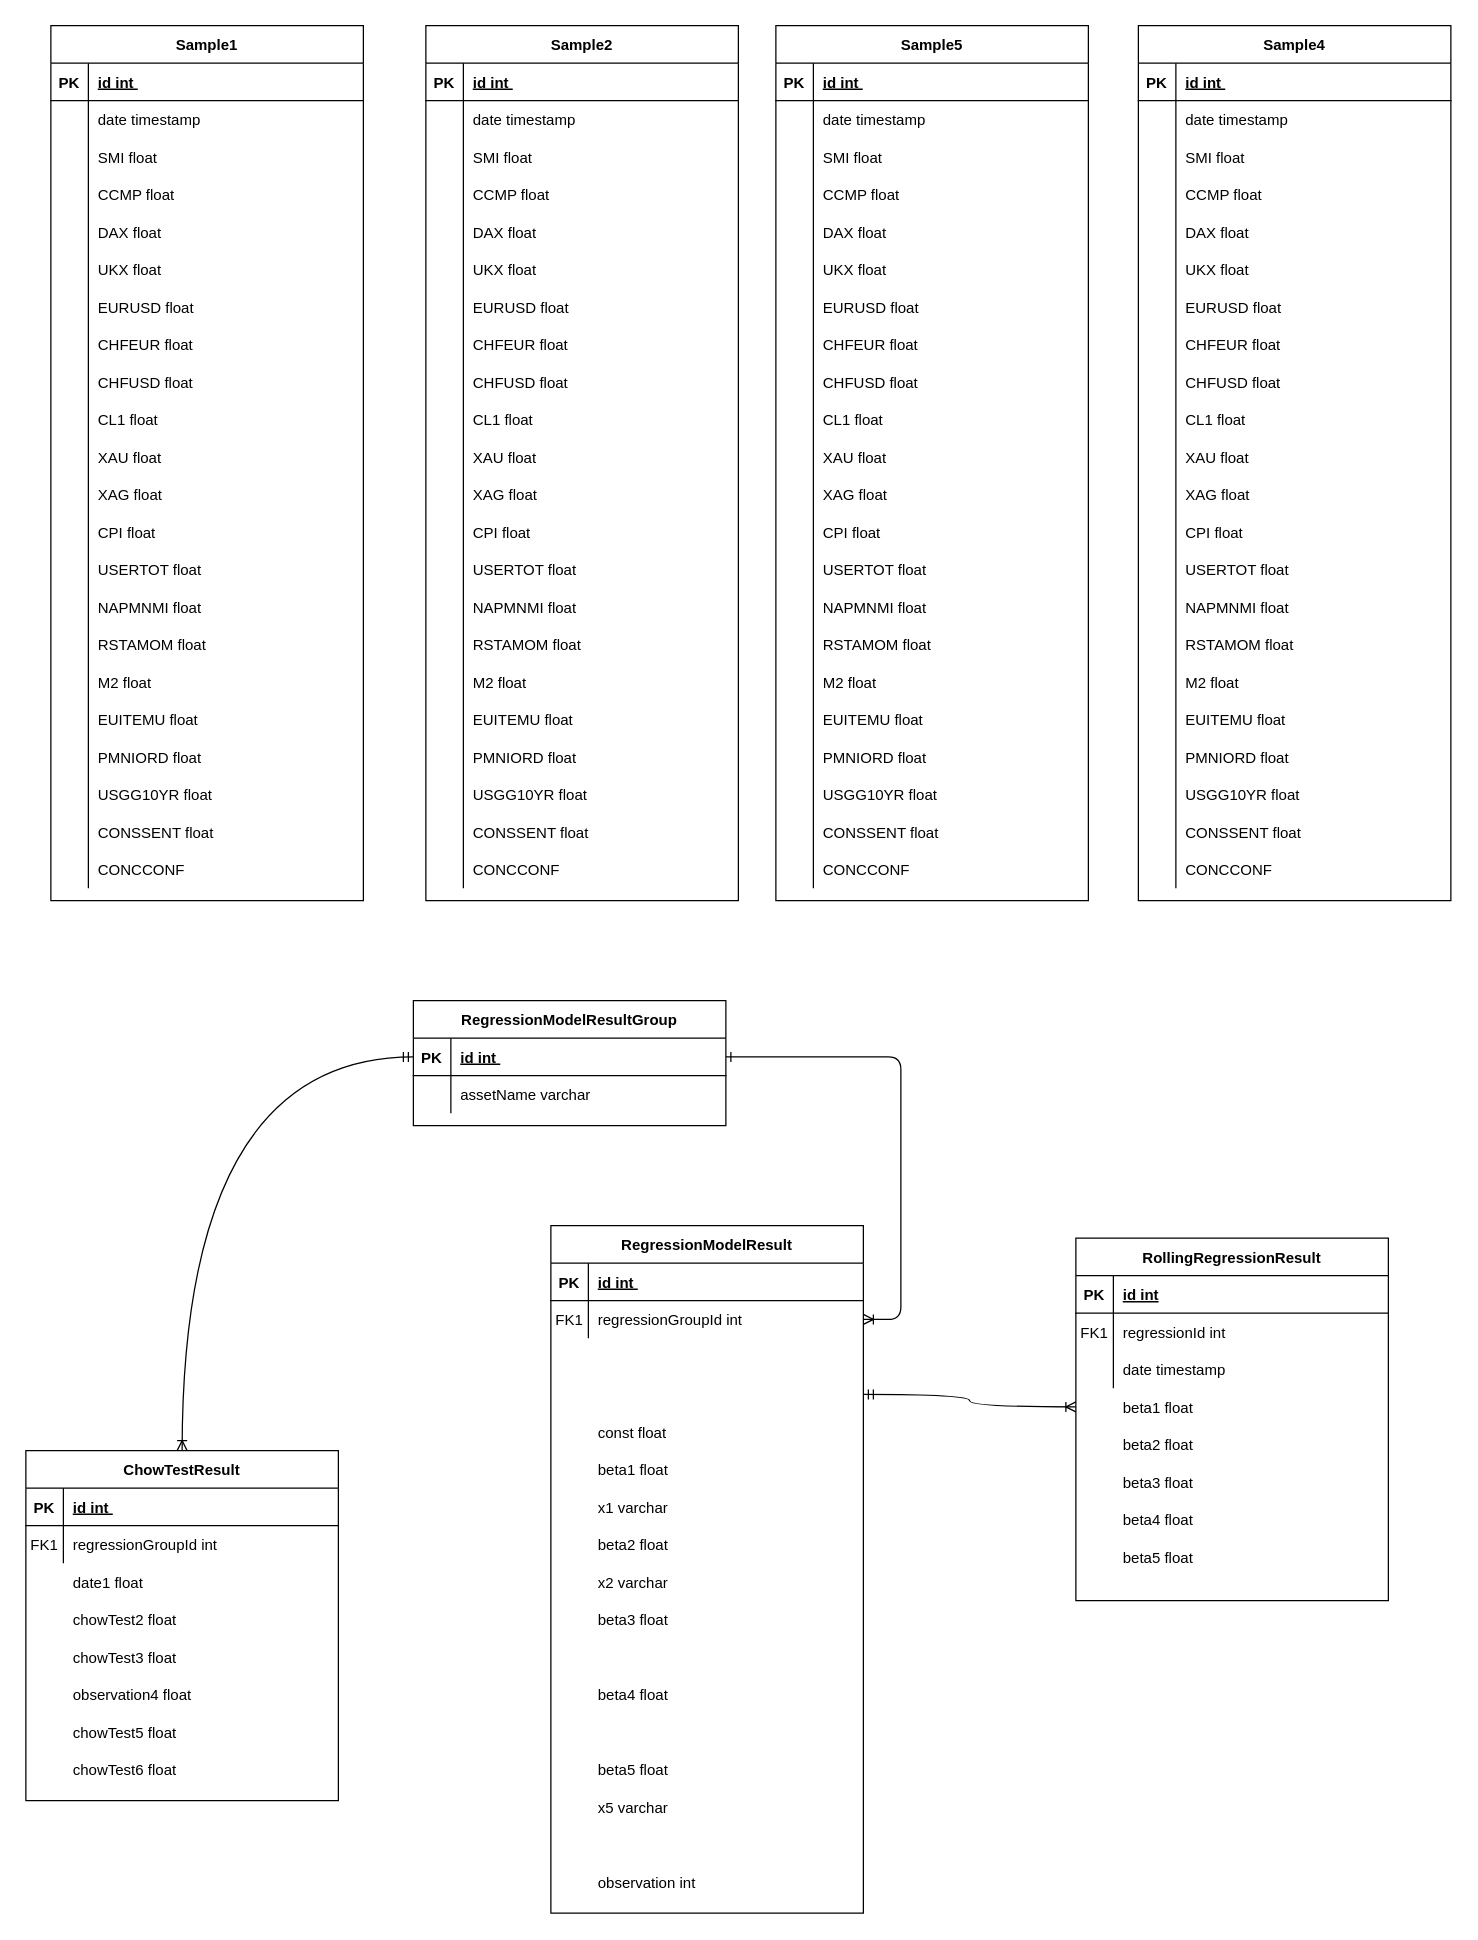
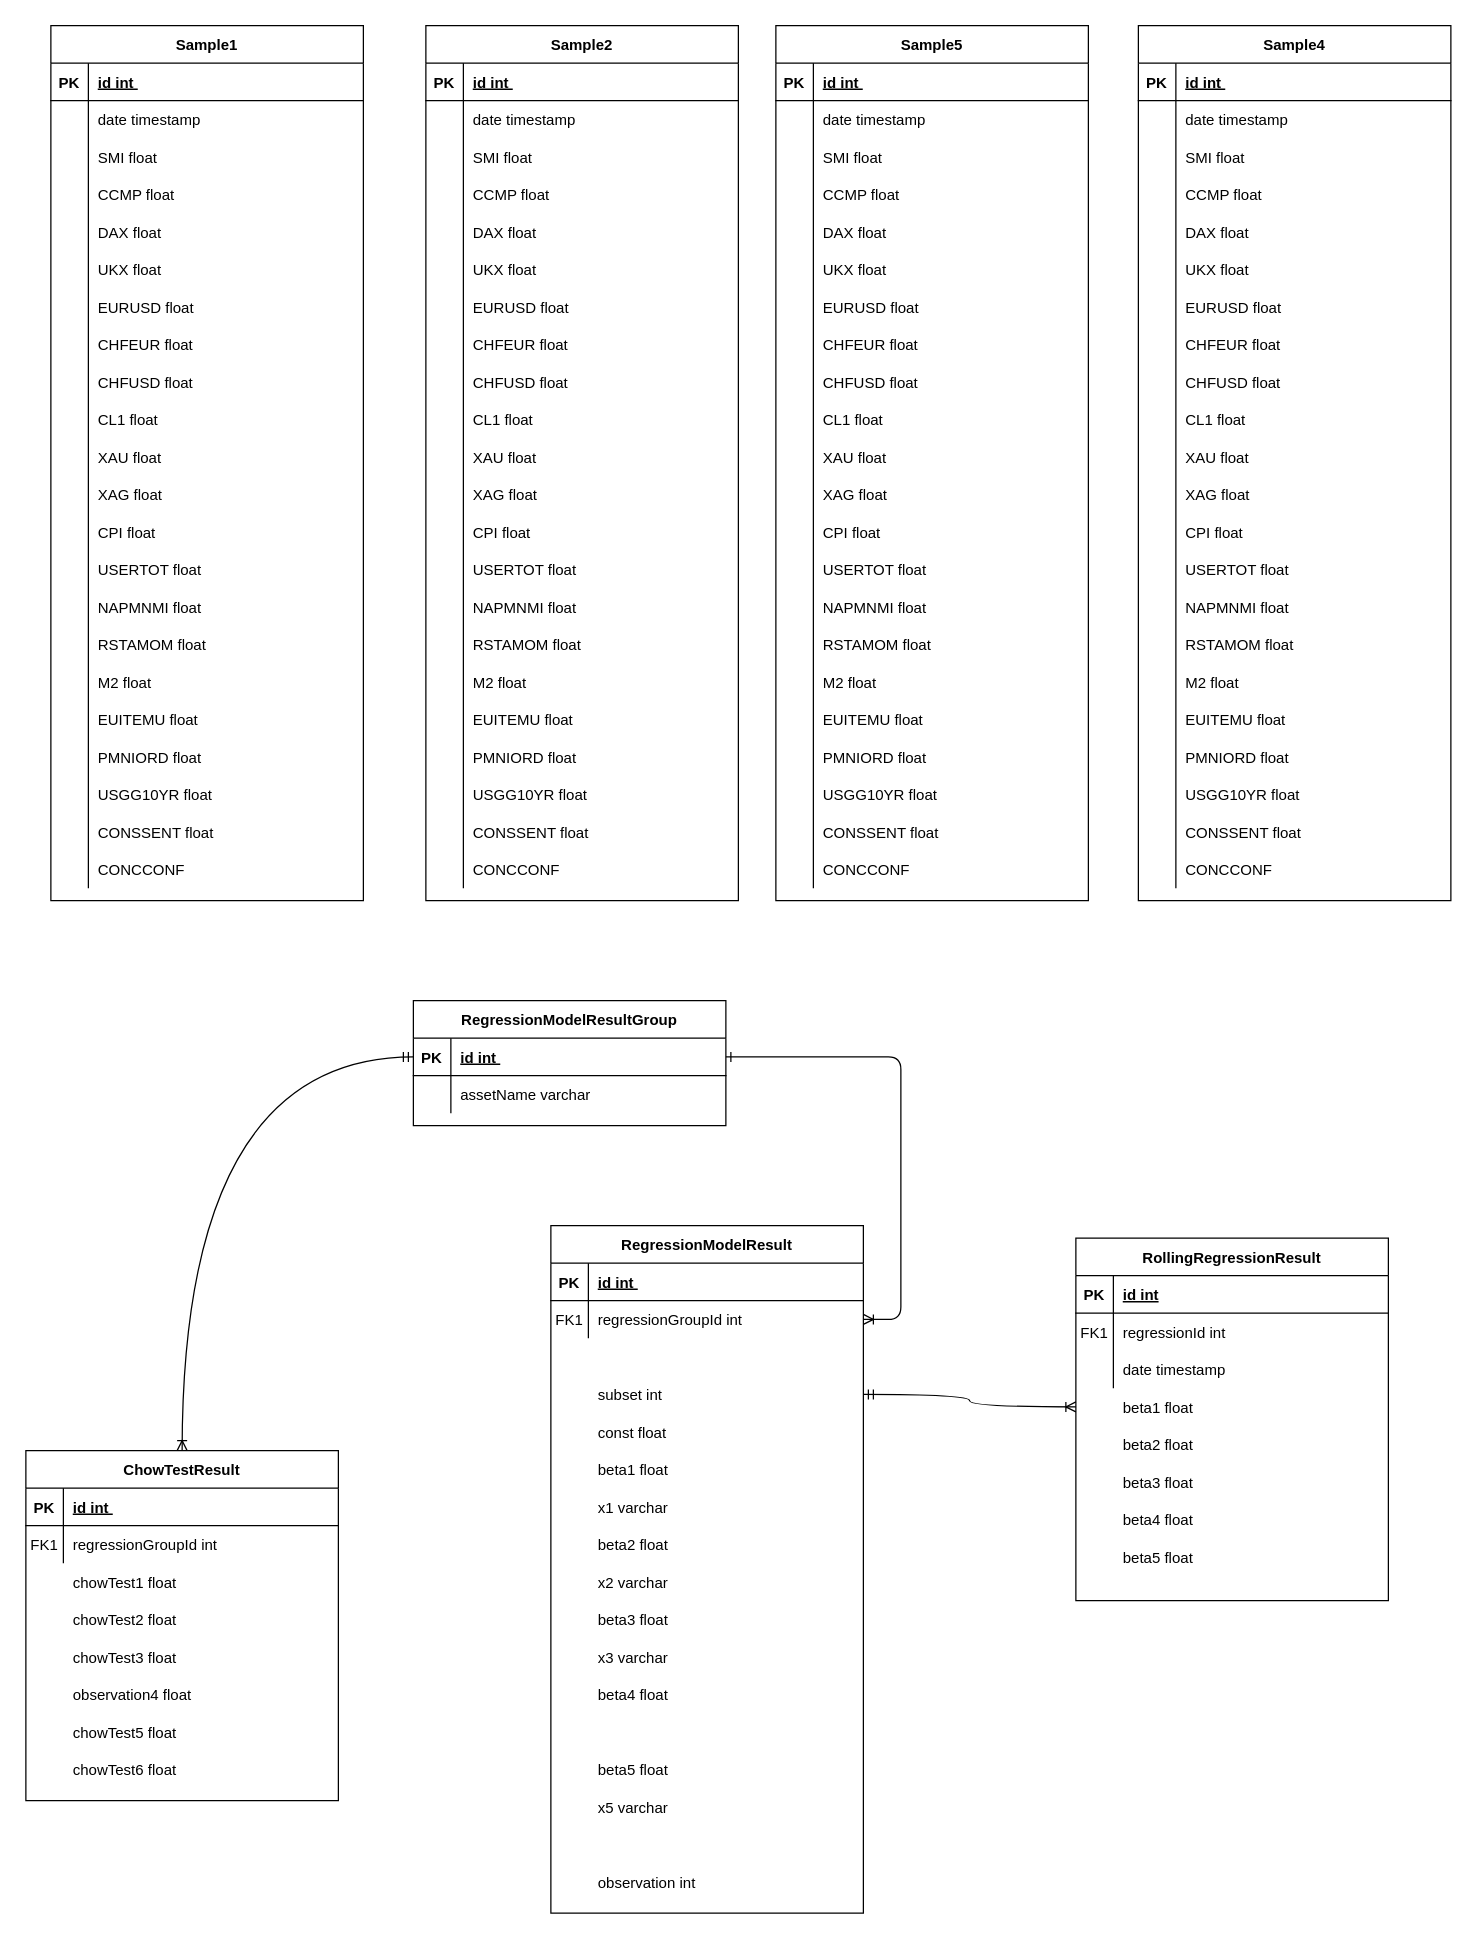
none -> (726, 1394)
(115, 1583) -> (132, 1583)
none -> (726, 1657)
